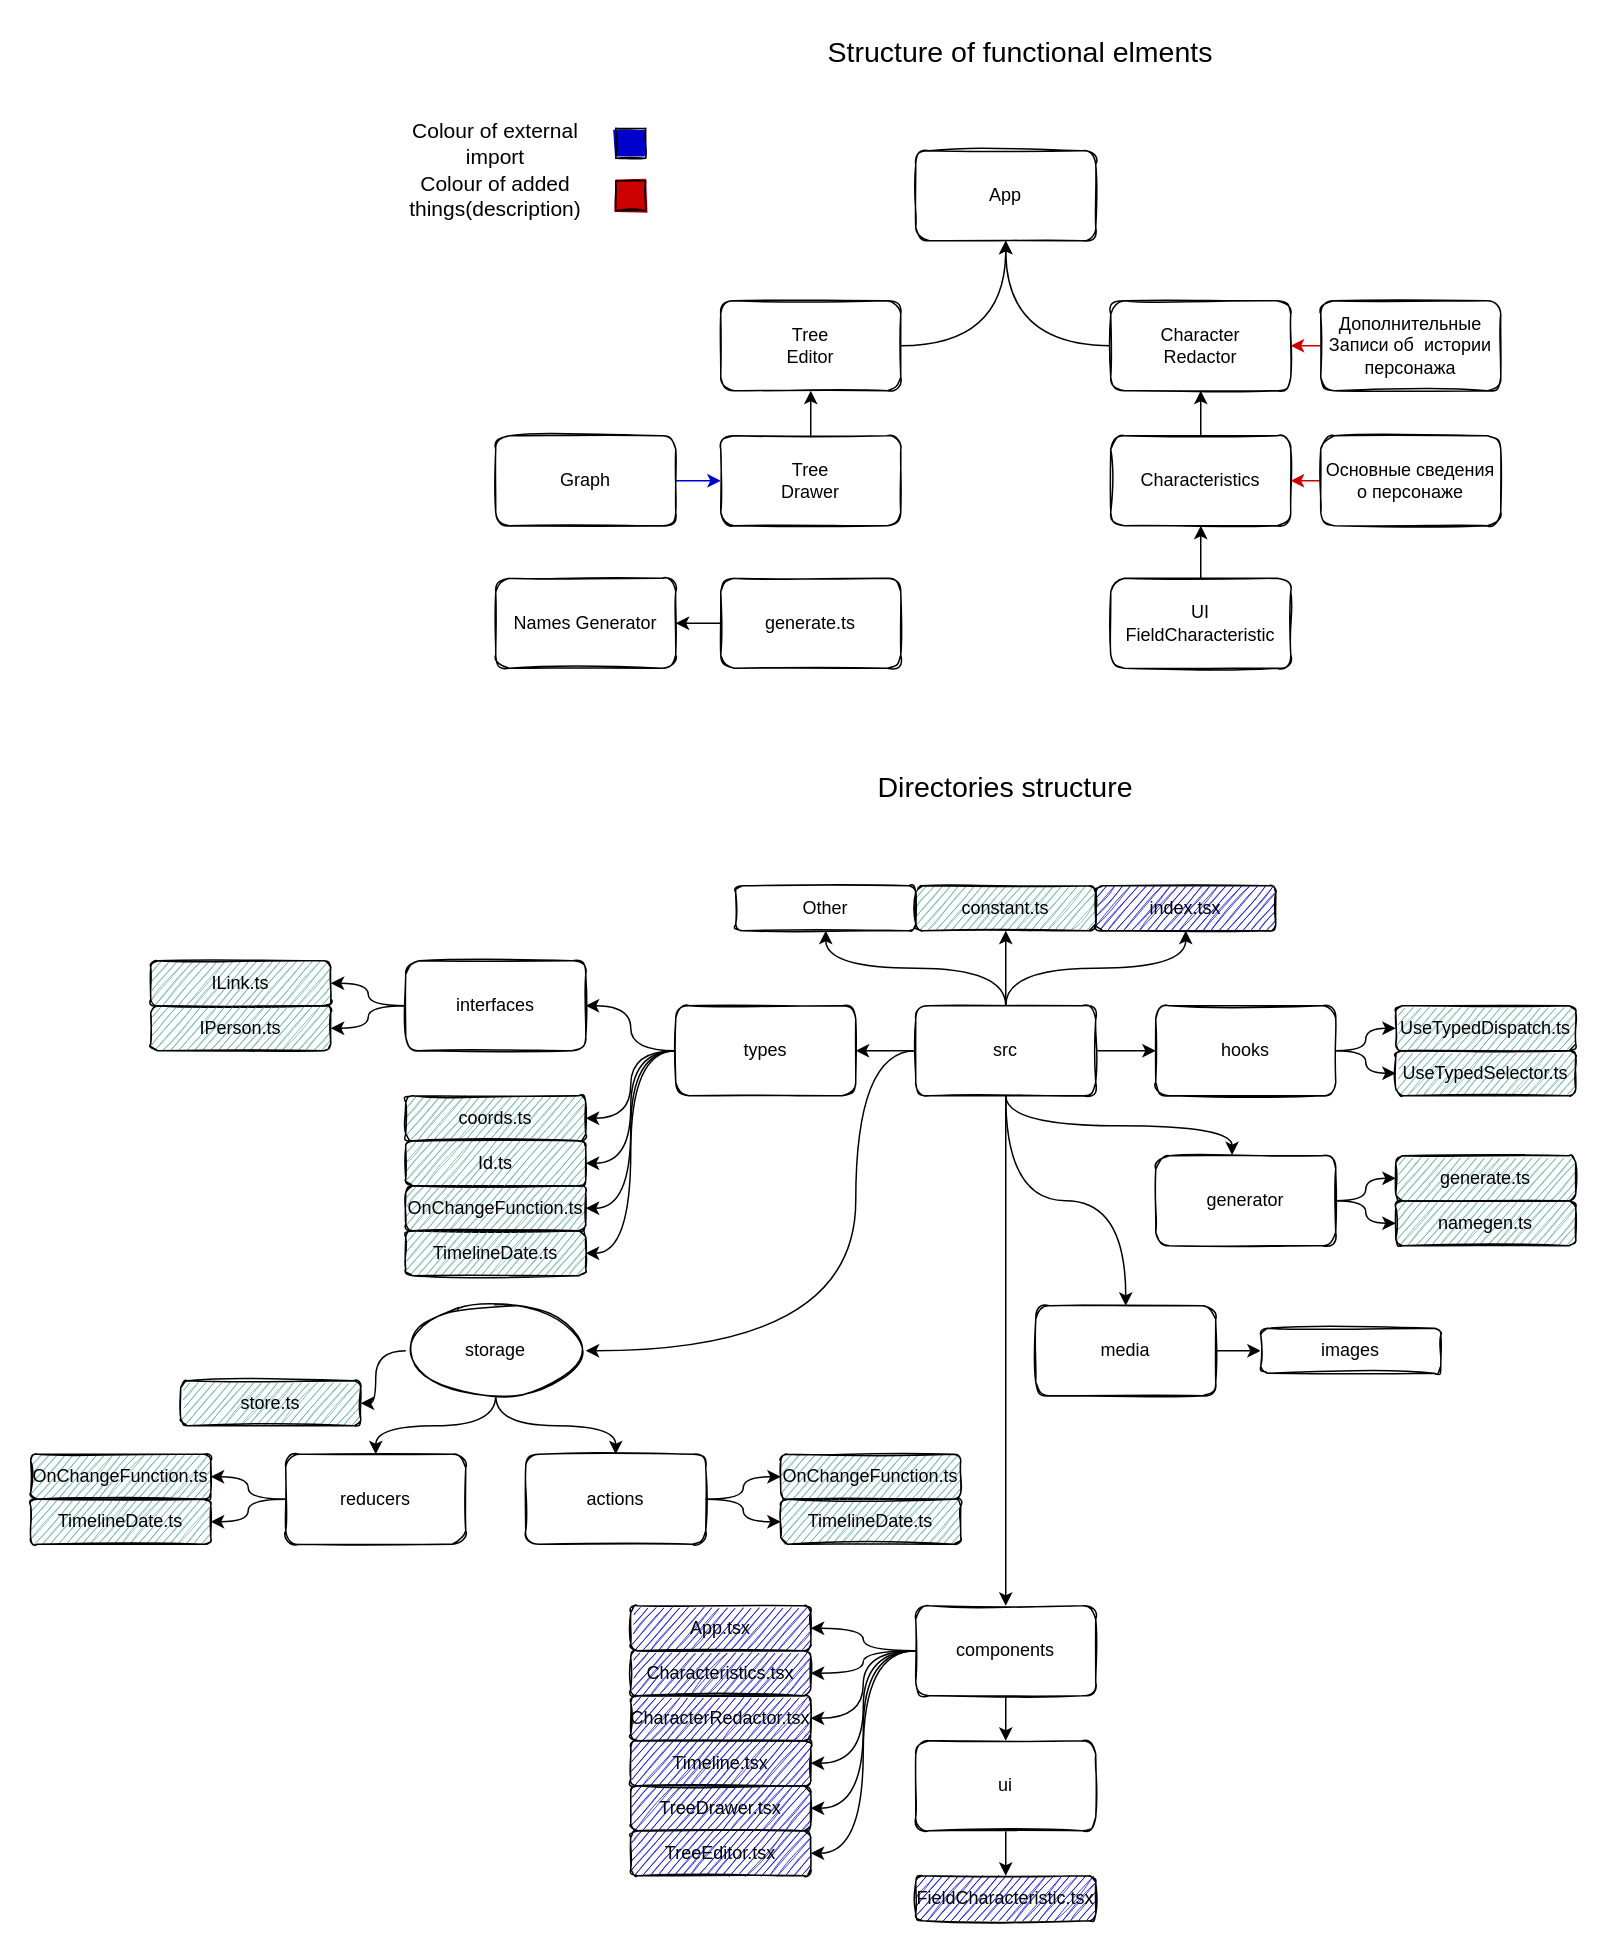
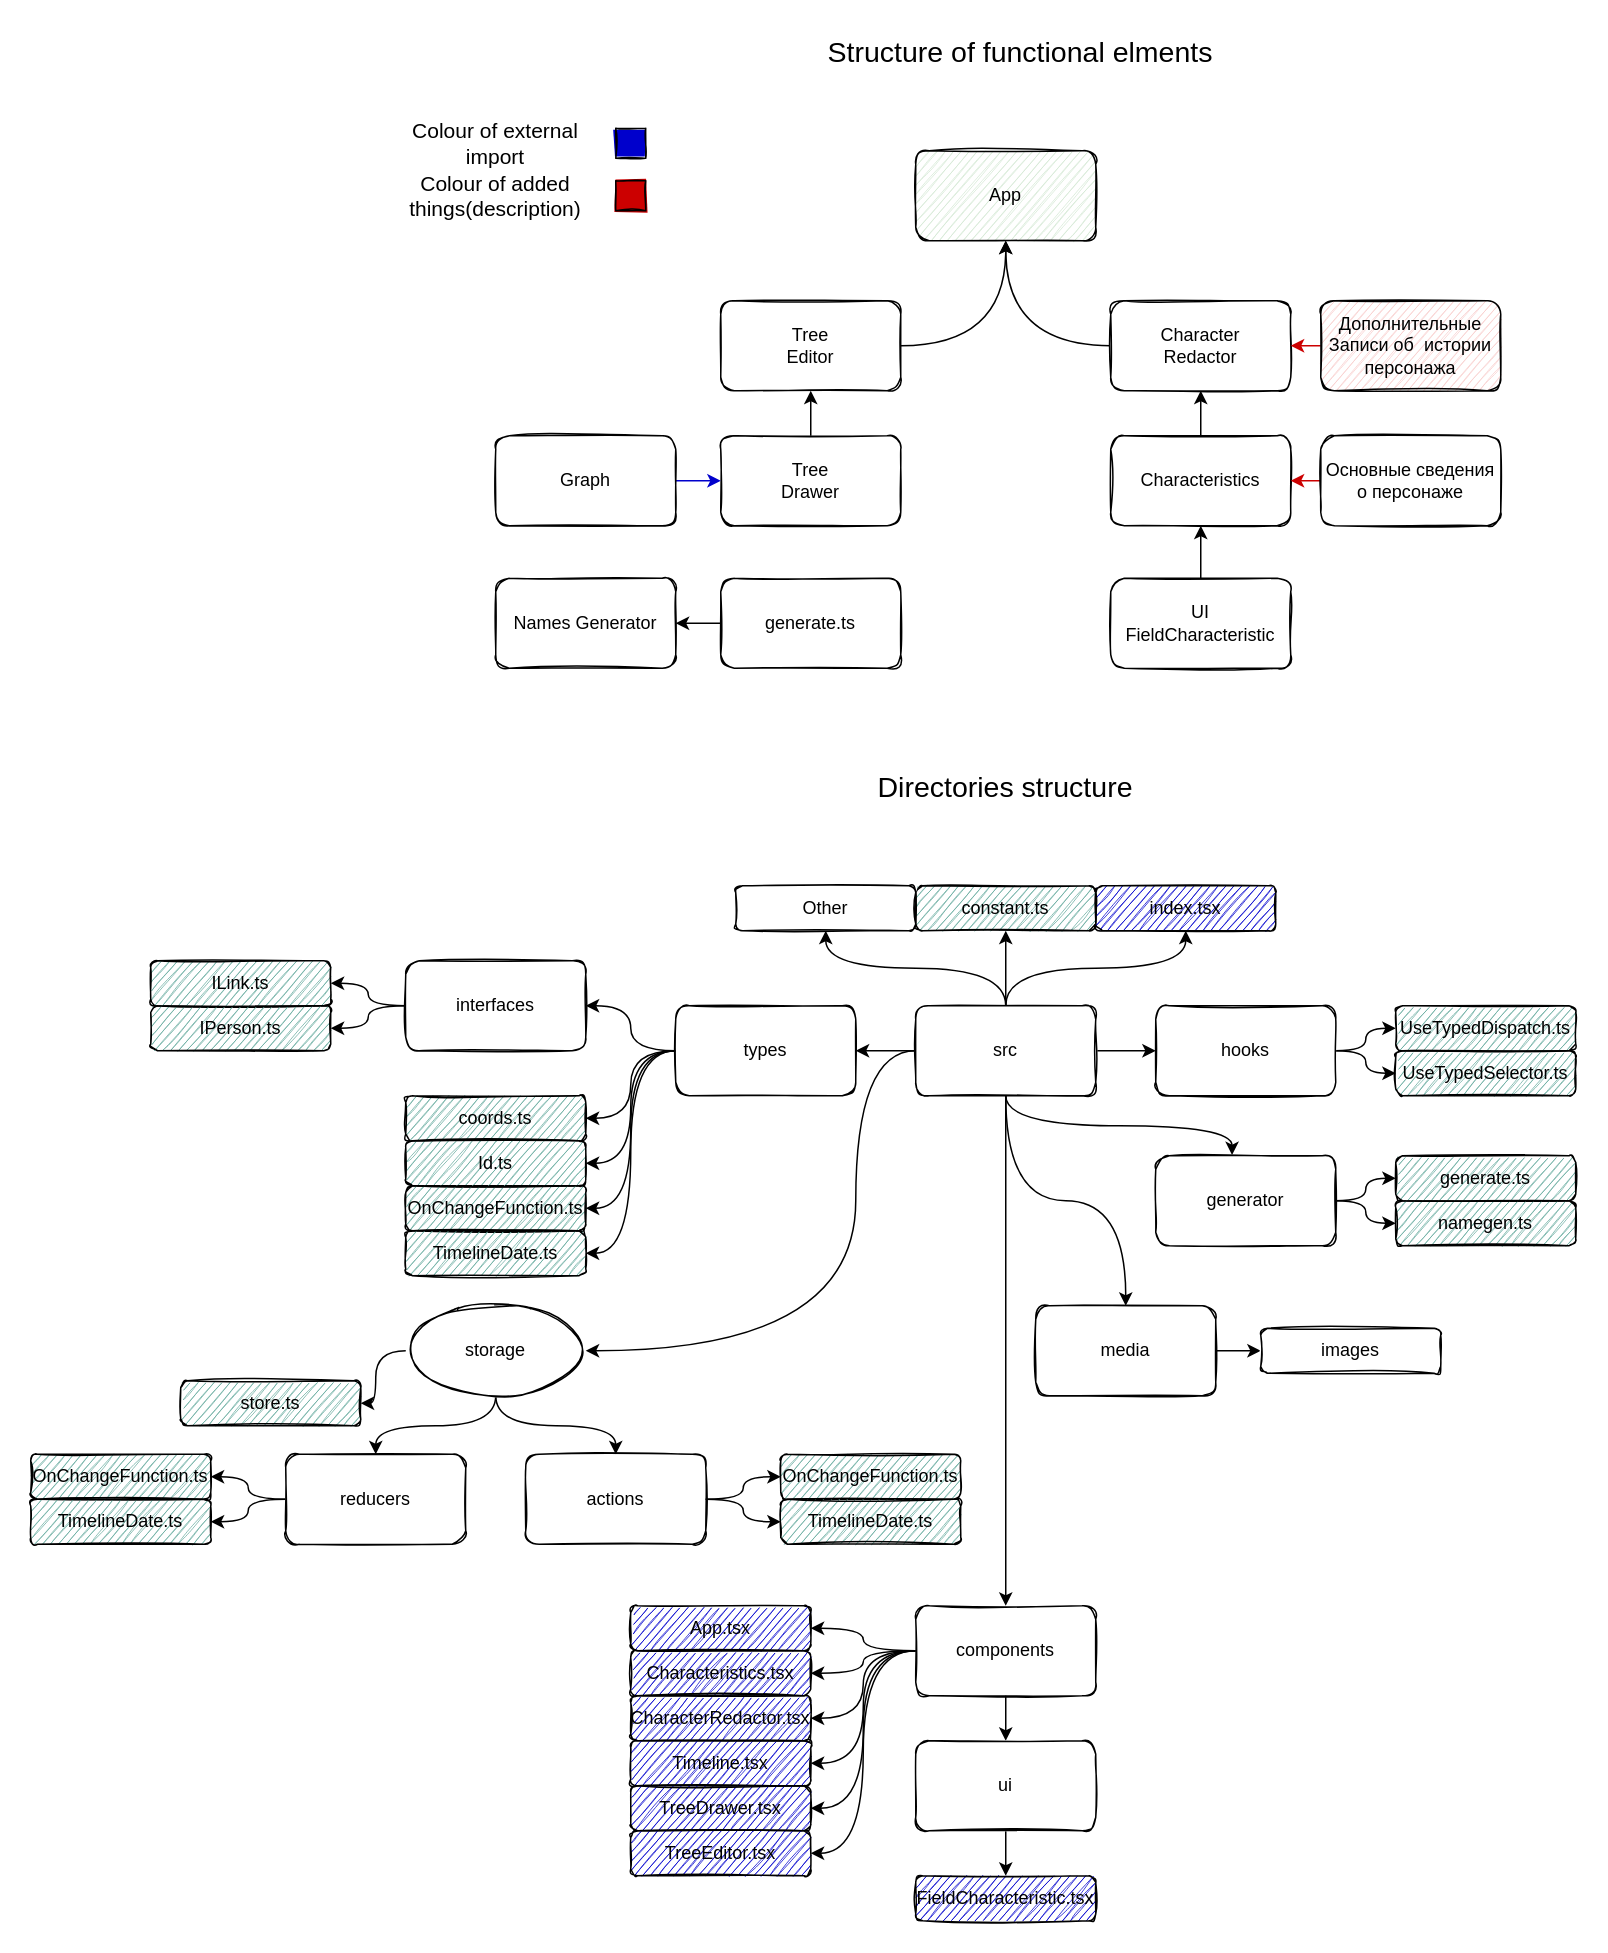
(1006, 196) -> (1006, 196)
(1411, 346) -> (1411, 346)
